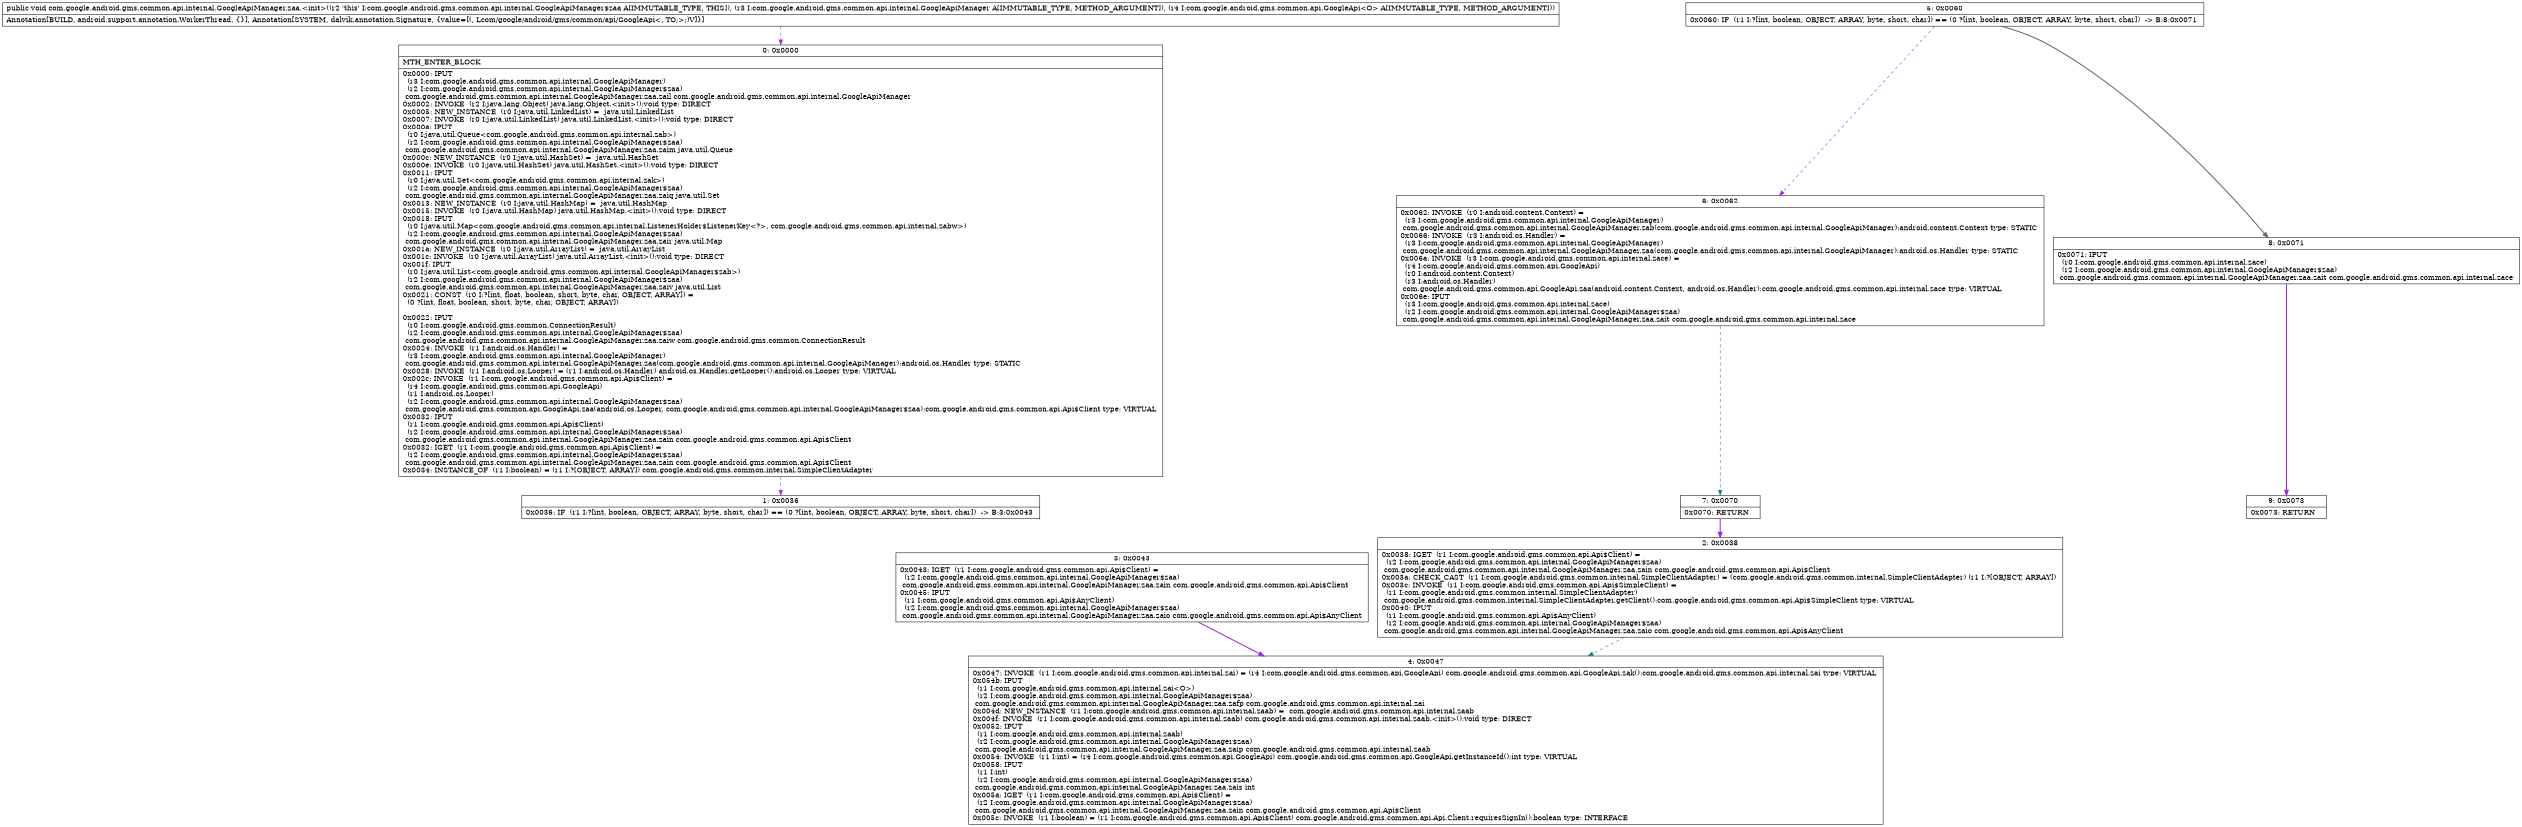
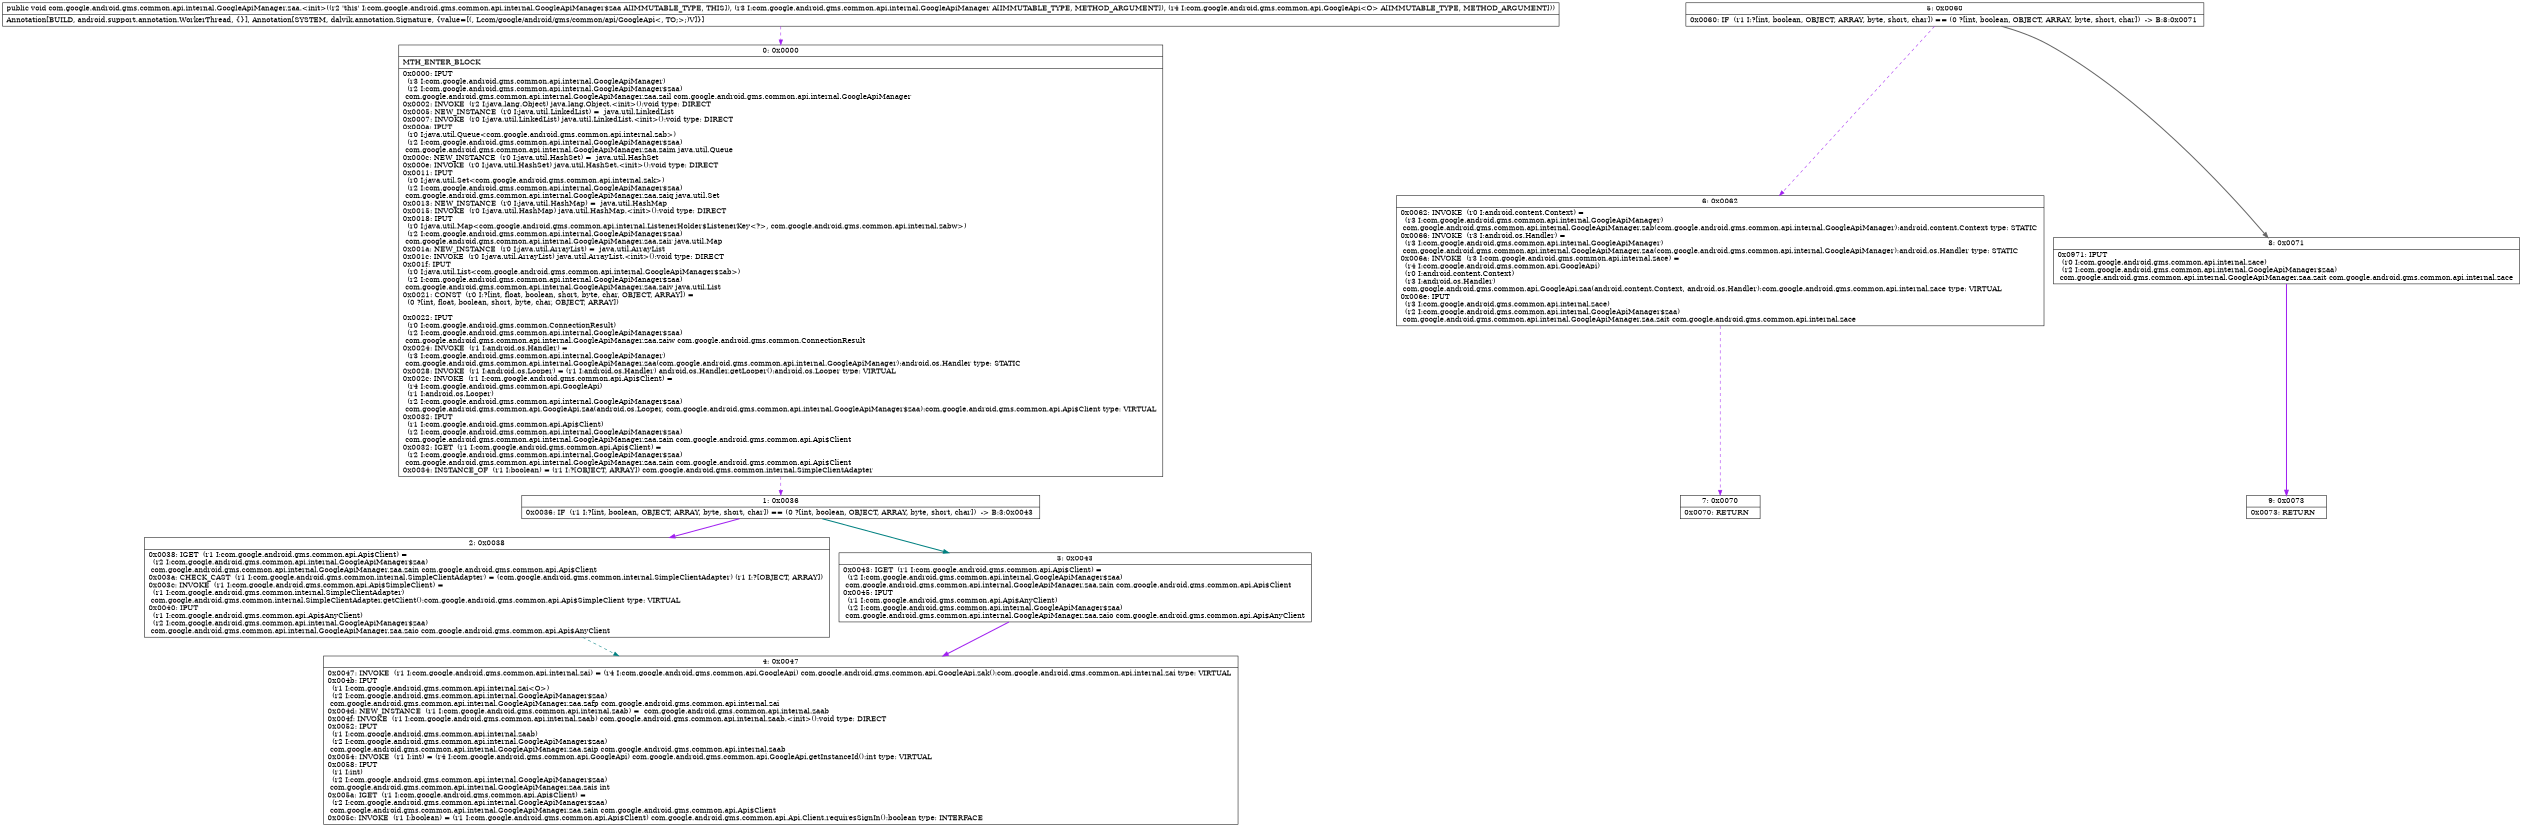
(2085, 255) -> (2085, 255)
(1720, 408) -> (1720, 408)
(1720, 526) -> (707, 527)
none -> (883, 535)
(1000, 681) -> (355, 681)
